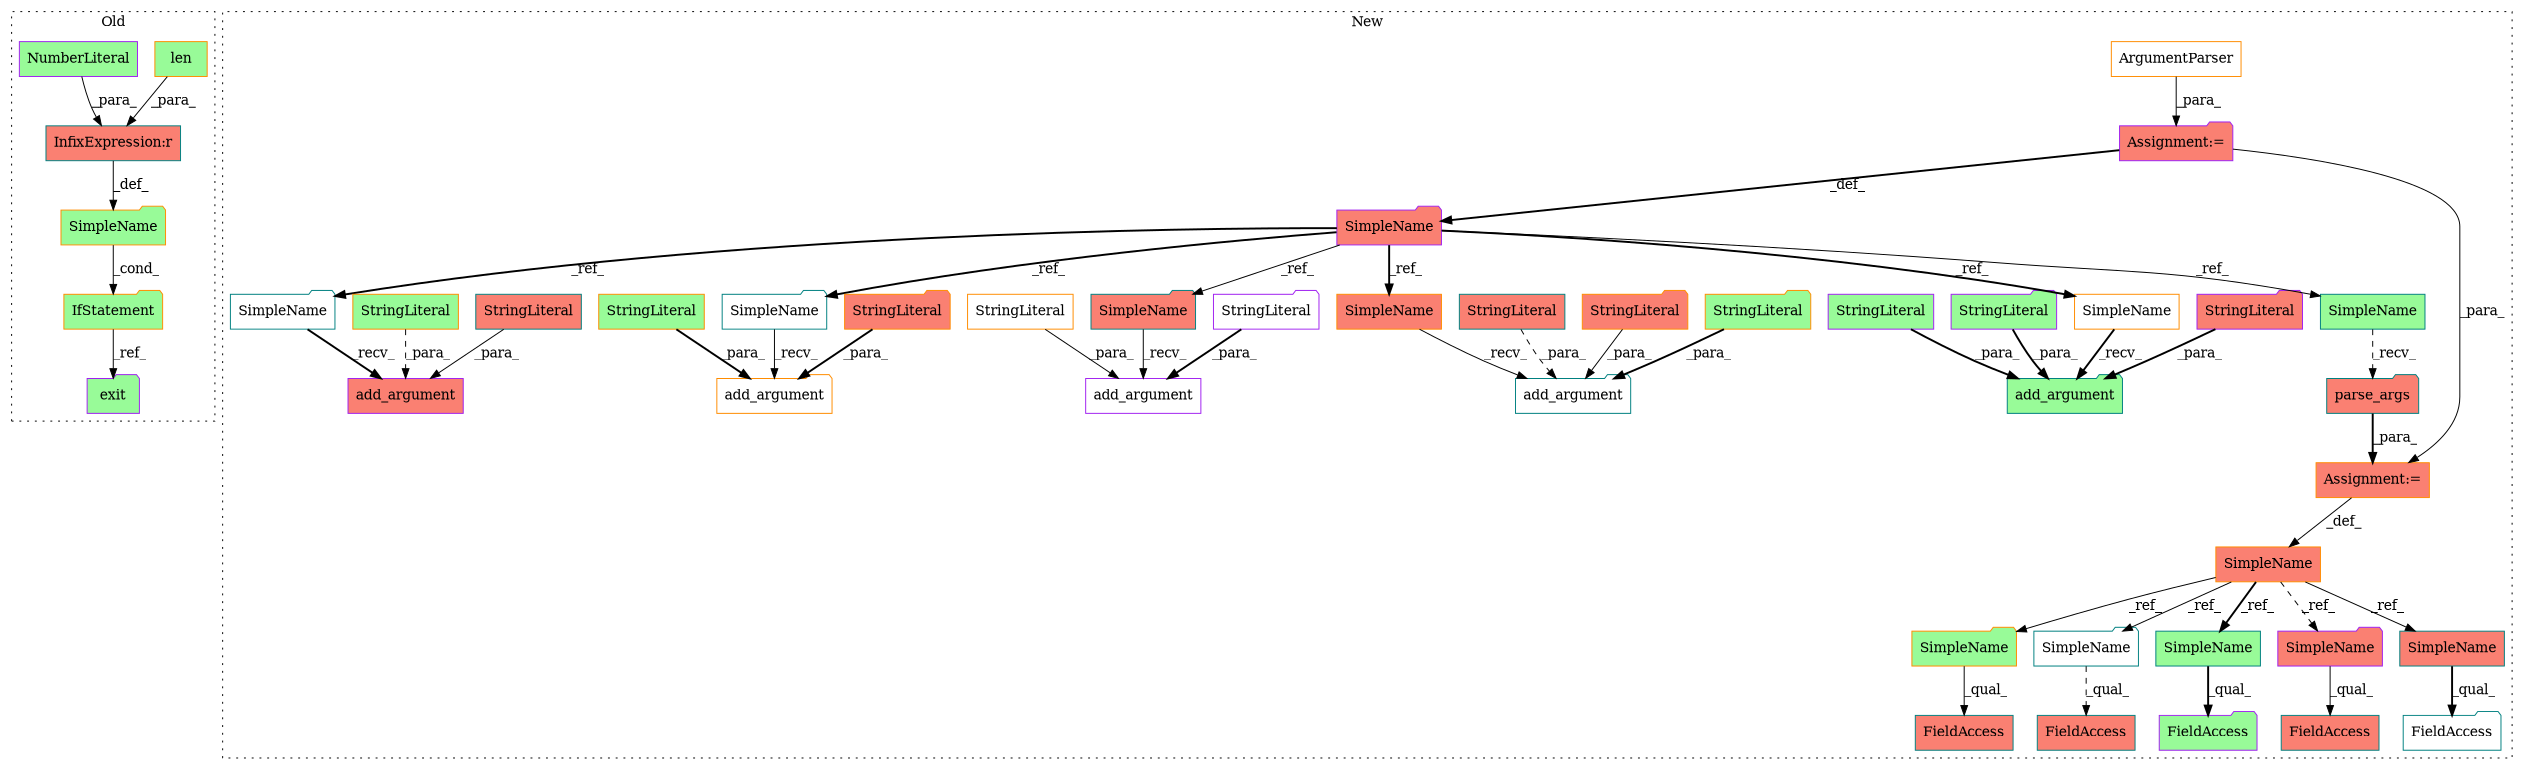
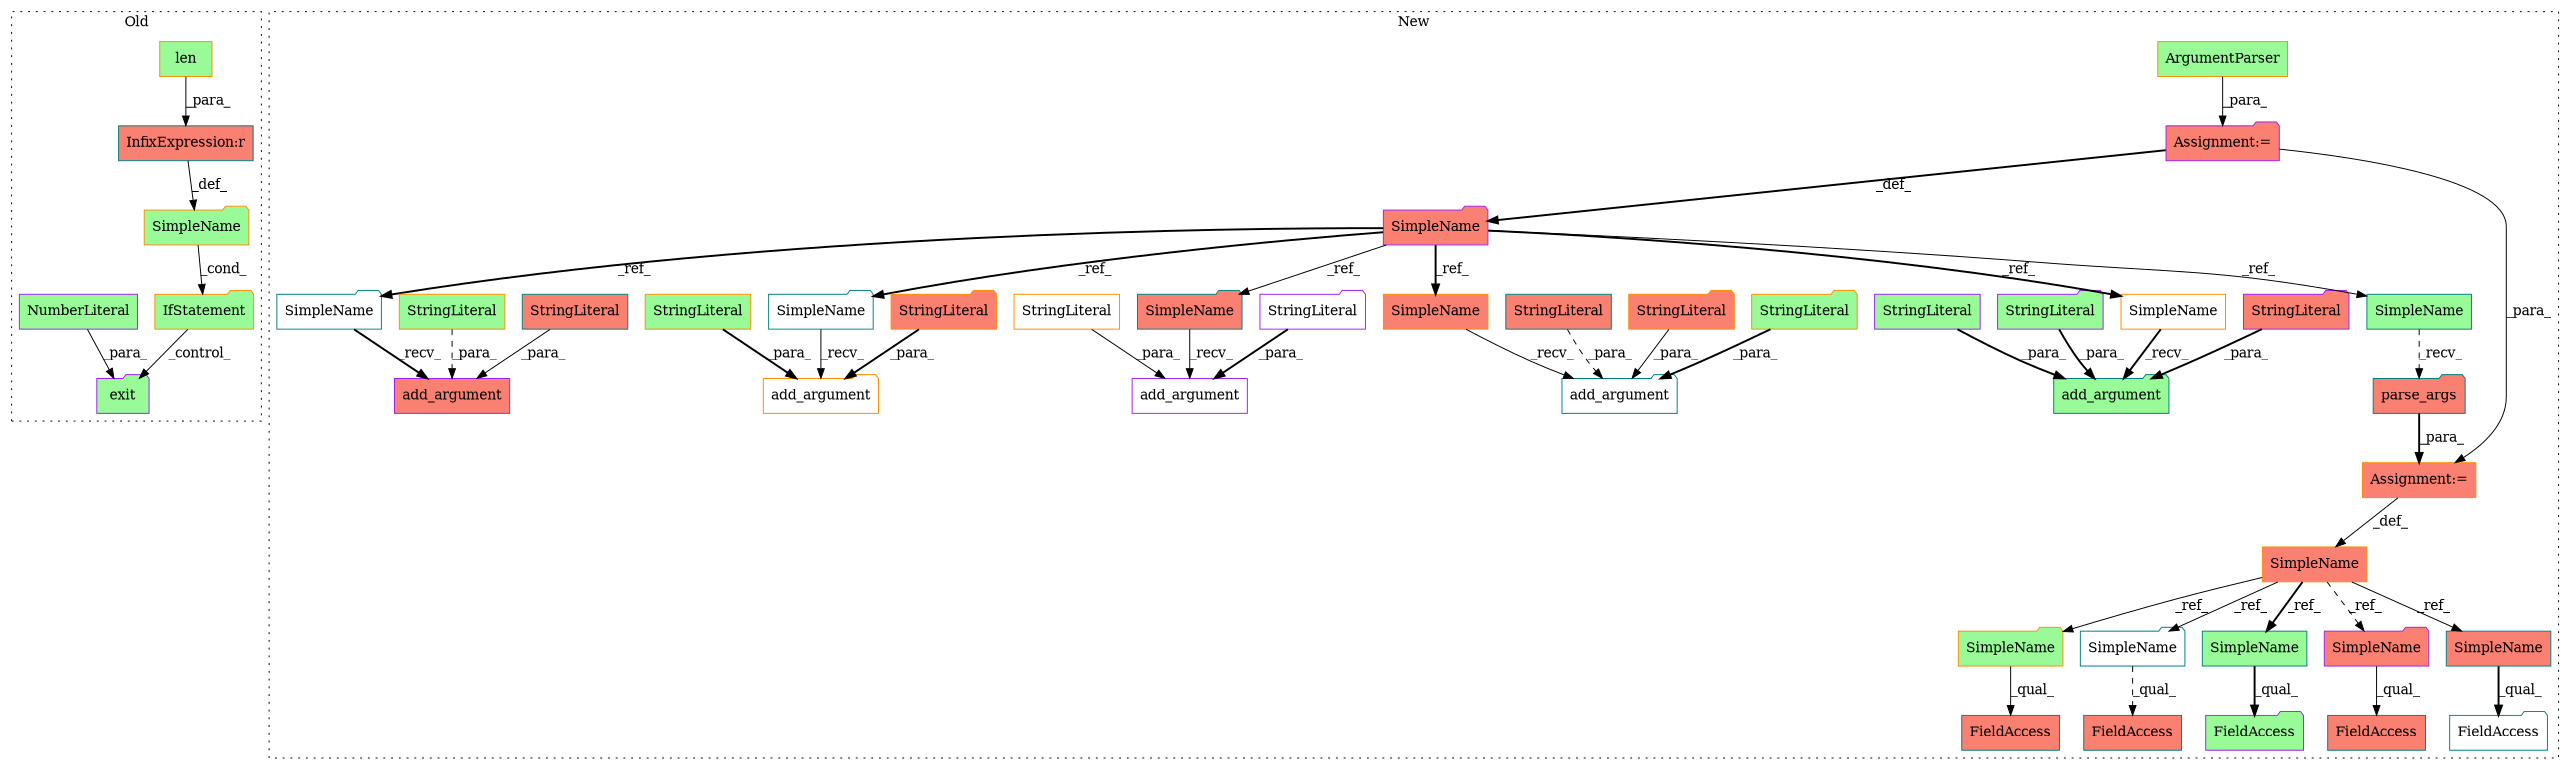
(2176, 59) -> (2223, 59)
(88, 97) -> (98, 350)
(130, 354) -> (199, 354)
